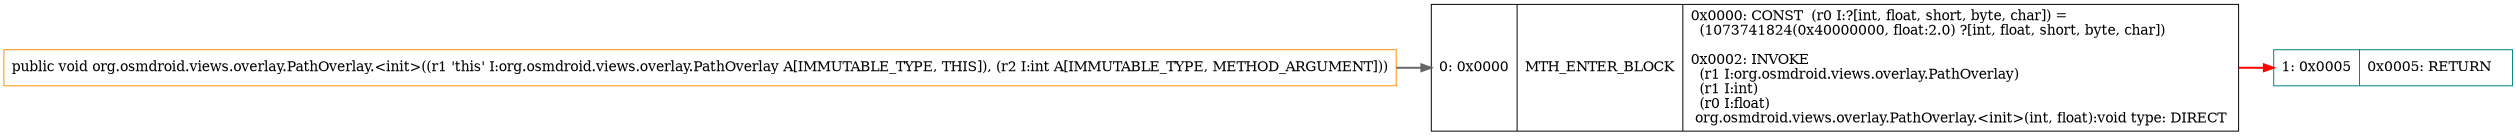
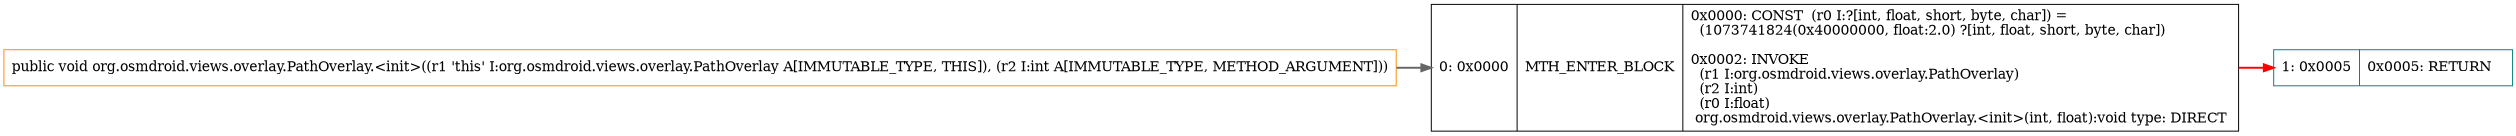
(1725, 89) -> (1725, 89)
